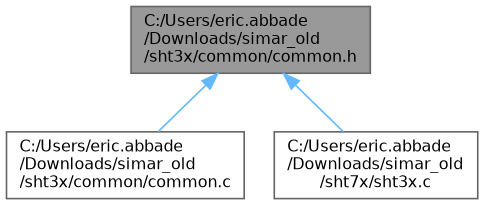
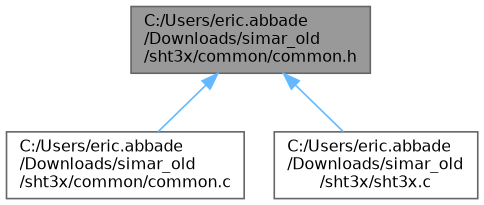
(376, 165) -> (376, 165)
